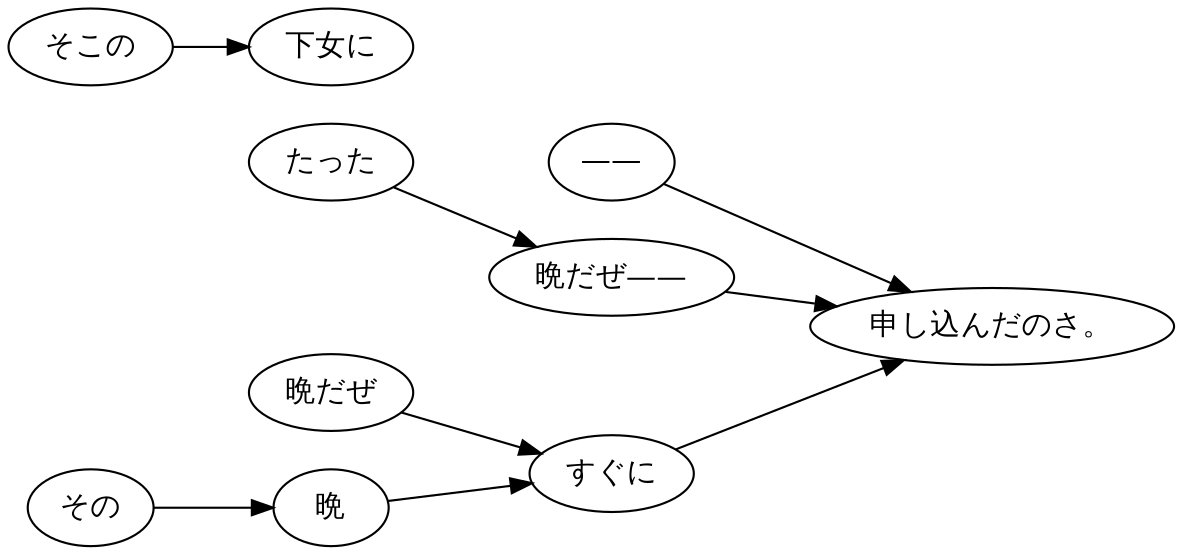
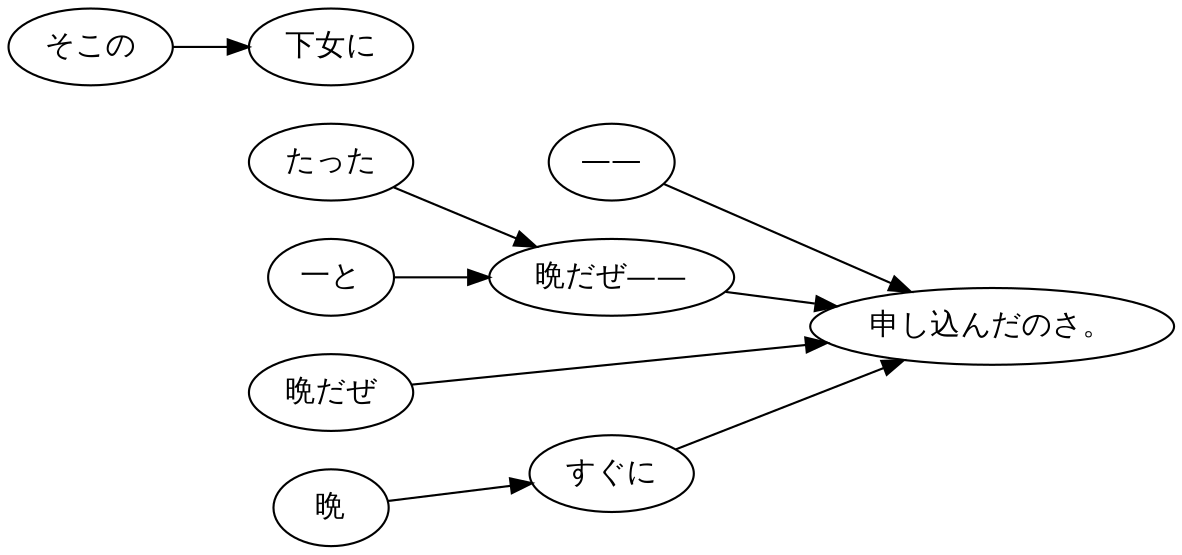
none -> (331, 277)
(461, 430) -> (609, 365)
(91, 508) -> none
